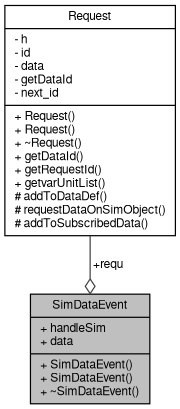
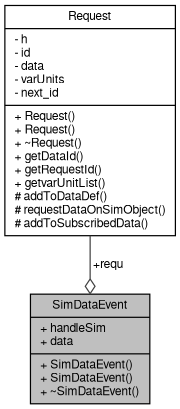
(44, 80) -> (40, 80)
